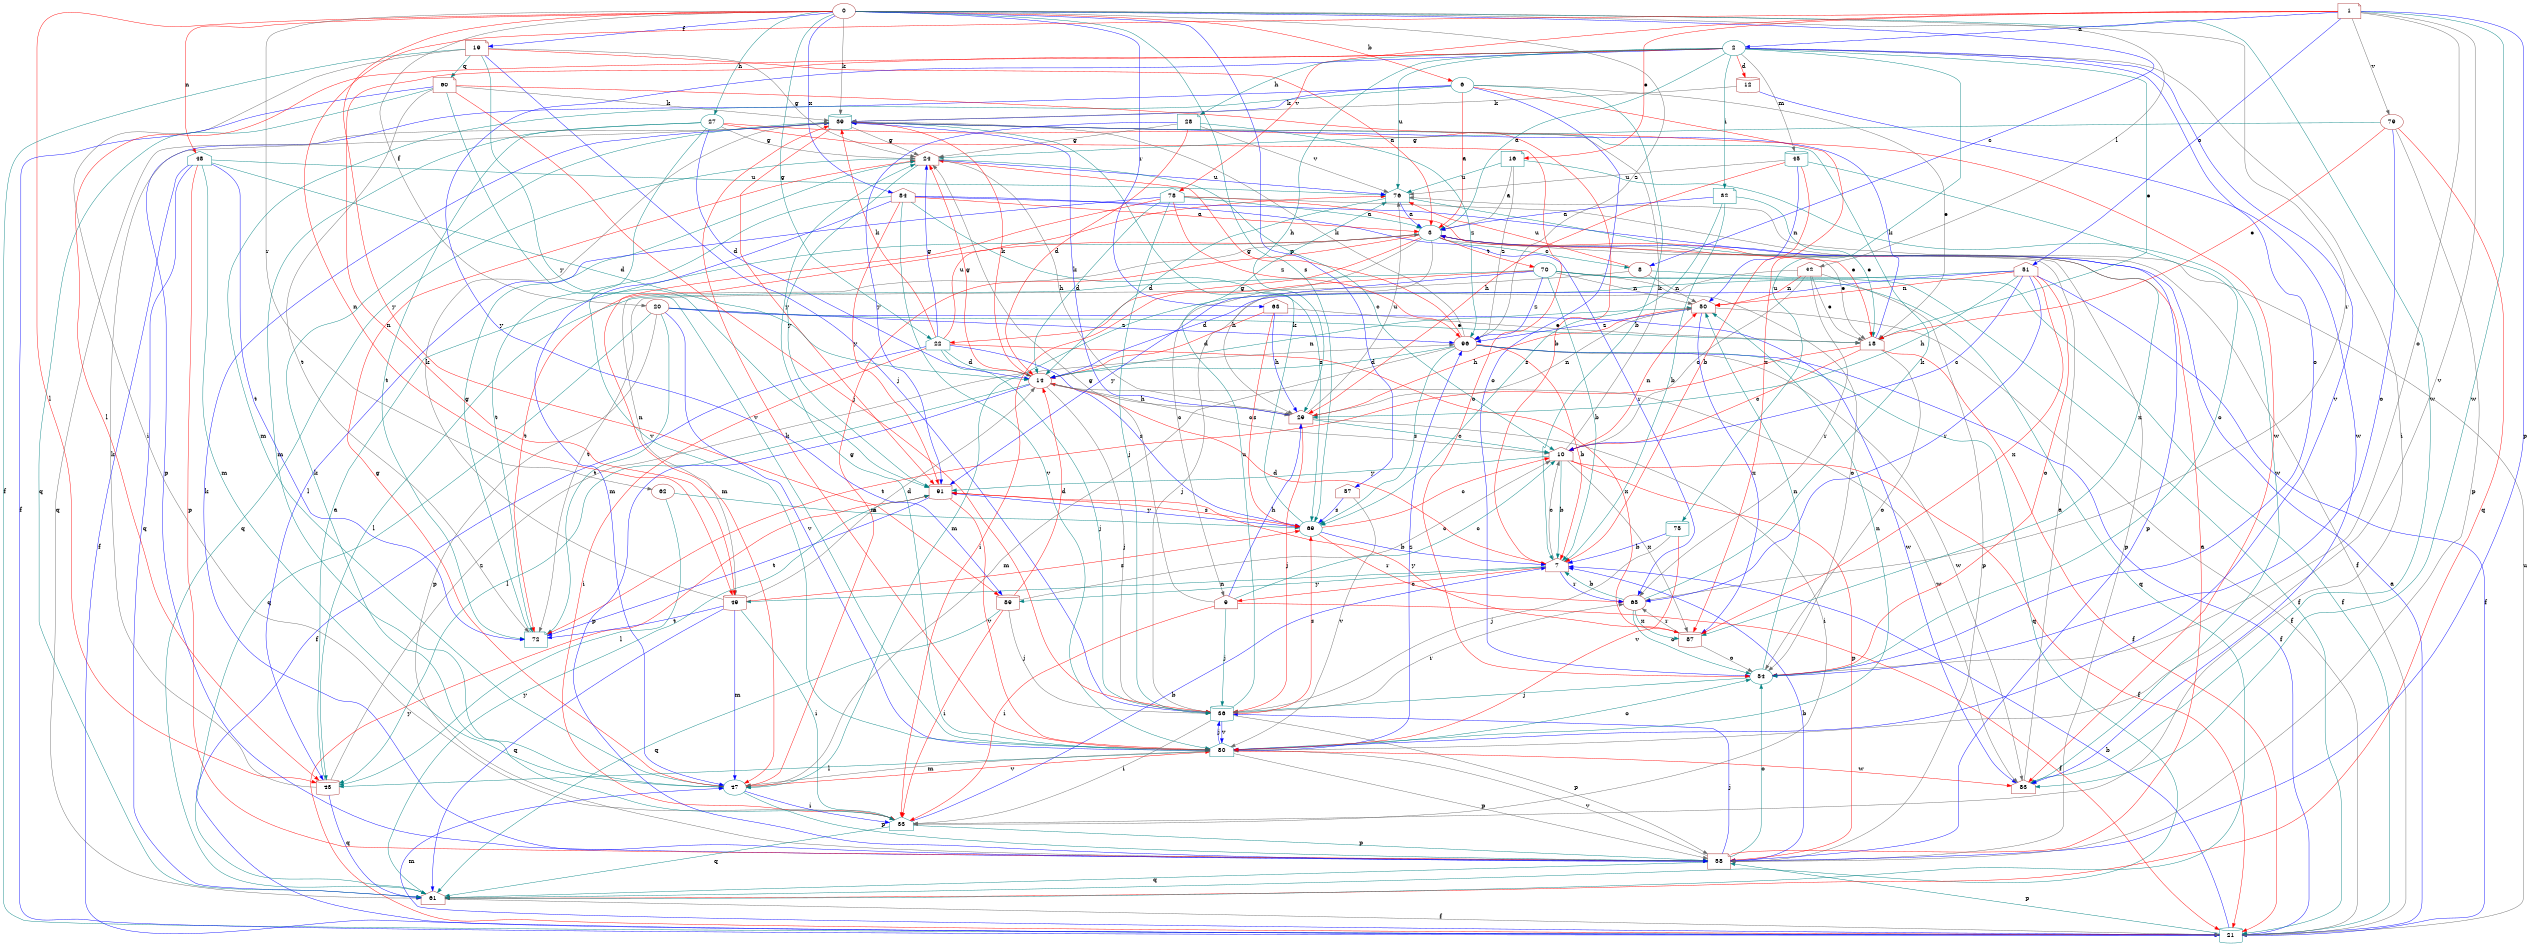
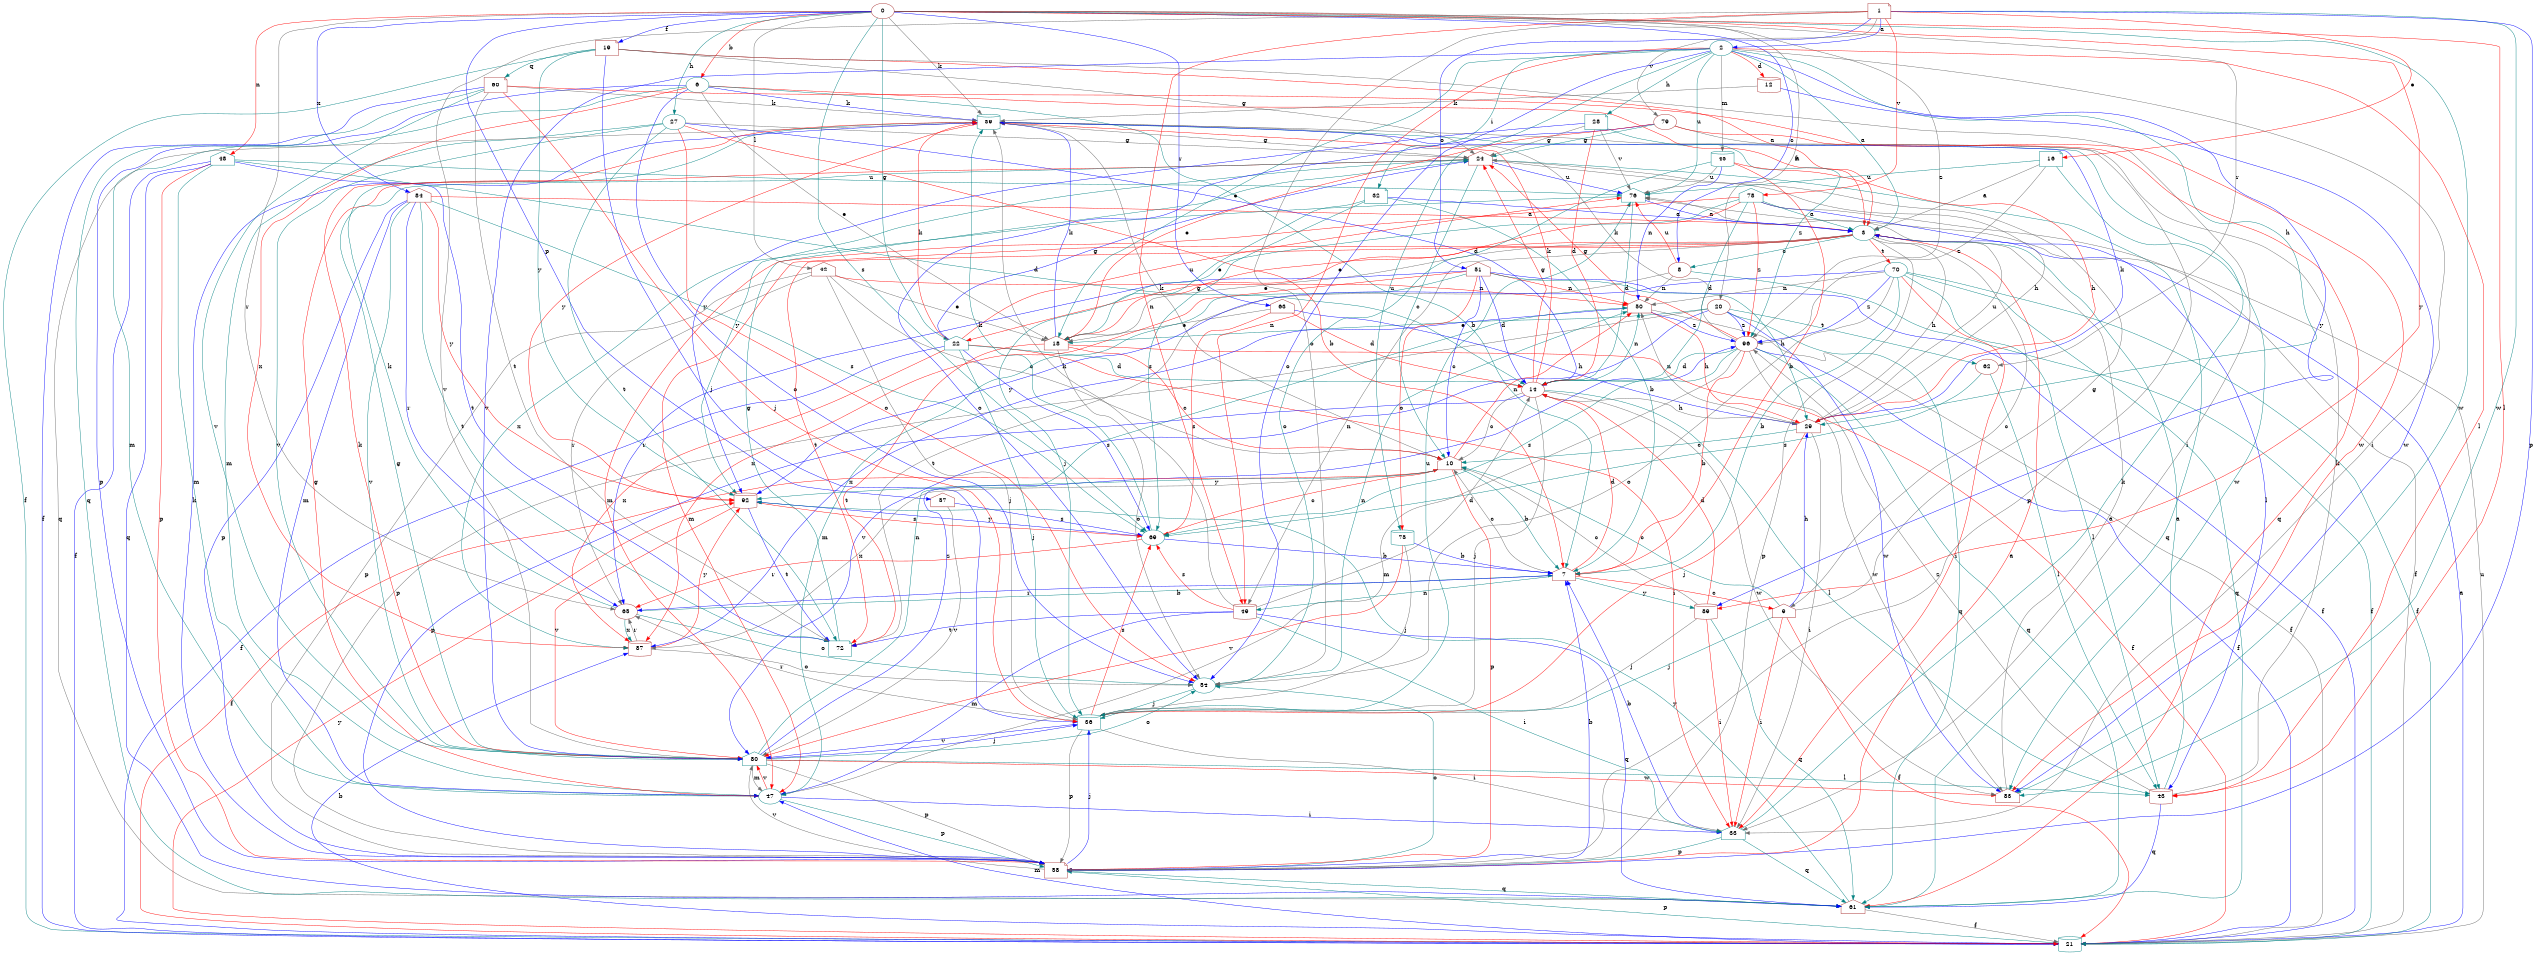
(614, 462) -> (1851, 334)
(941, 492) -> (745, 501)
(2019, 526) -> (1400, 394)
(1952, 667) -> (995, 921)
